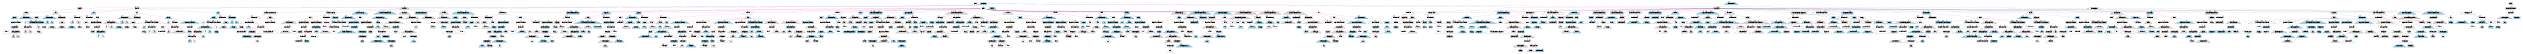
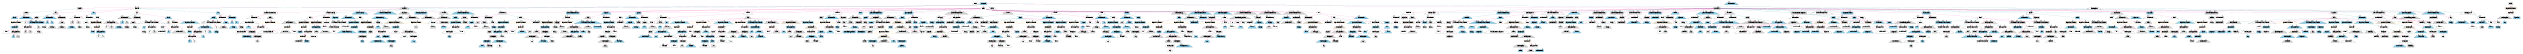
(992, 8) -> (992, 8)
